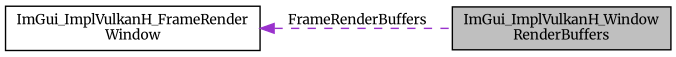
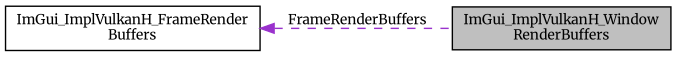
(133, 28) -> (133, 28)
